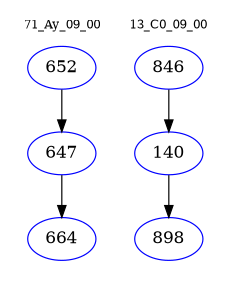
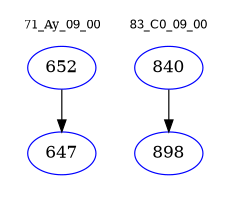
(169, 26) -> (169, 26)
(169, 68) -> none
(169, 153) -> (169, 68)
(62, 239) -> none
